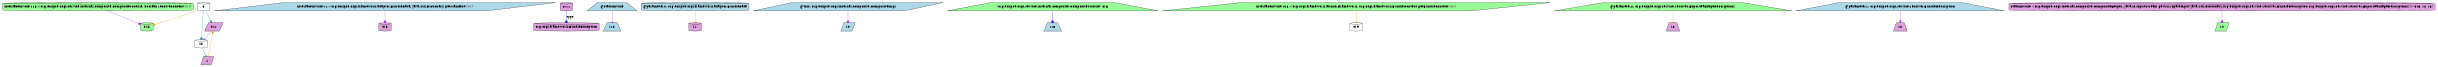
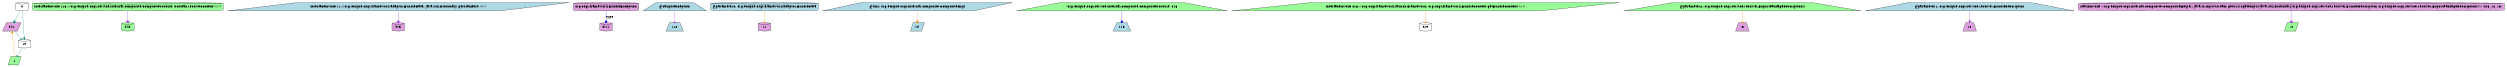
(612, 7) -> (675, 7)
(208, 16) -> (17, 16)
(566, 16) -> (606, 16)
(848, 16) -> (917, 16)
(177, 18) -> none
(202, 24) -> (23, 24)
(208, 35) -> (18, 35)
(207, 61) -> (15, 61)
